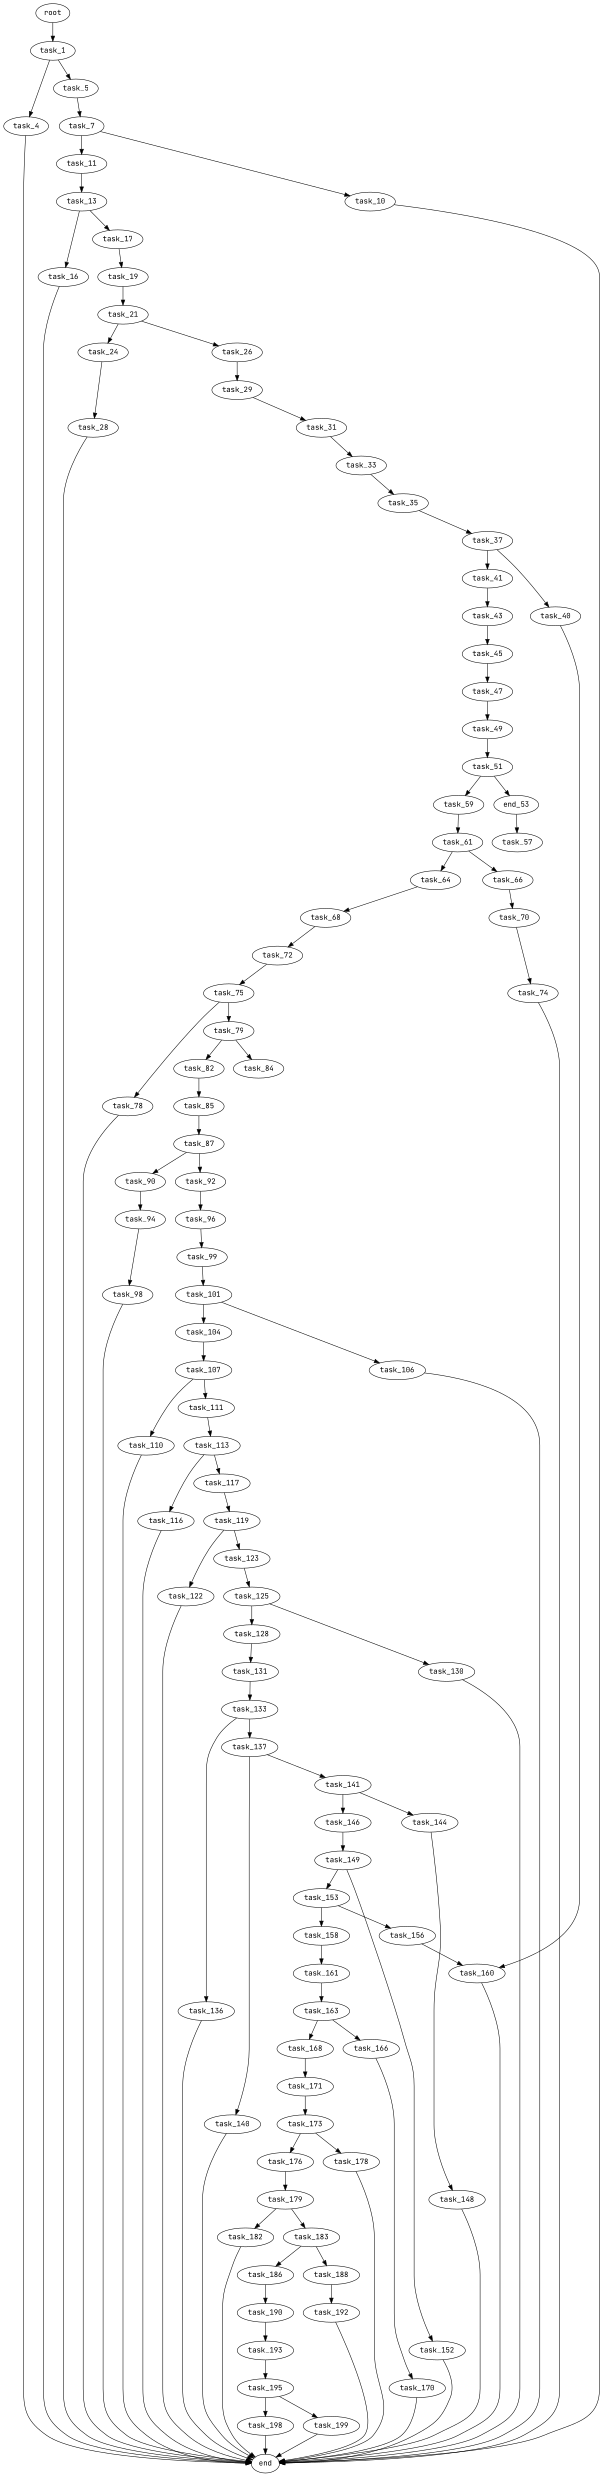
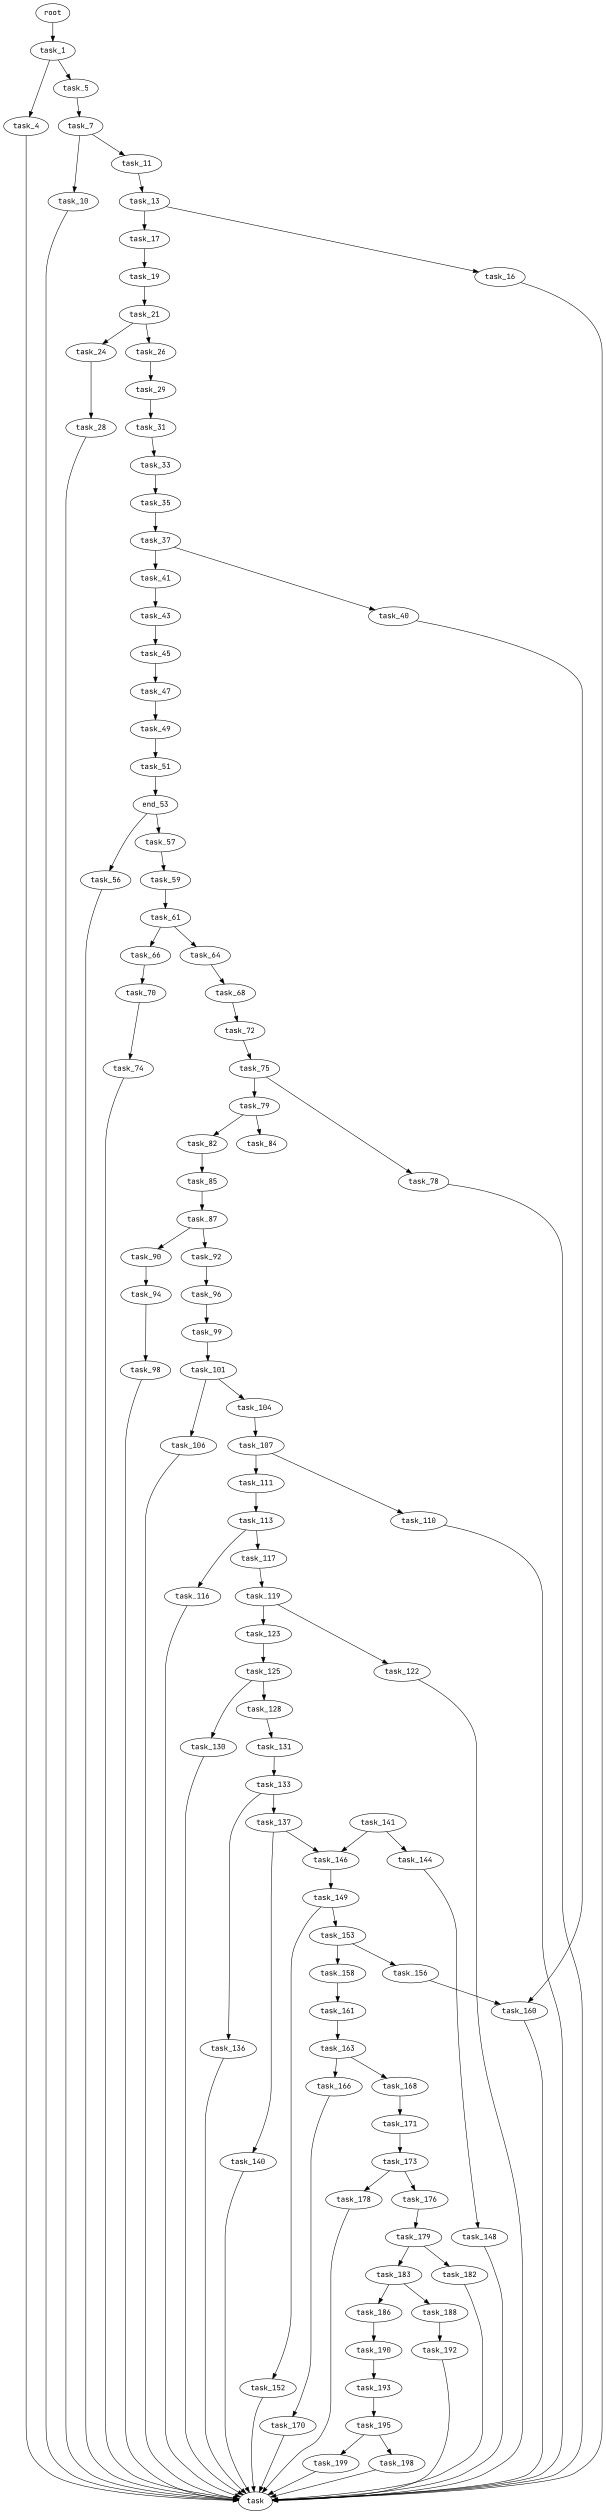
(475, 784) -> (162, 859)
none -> (106, 880)
(294, 1765) -> (300, 1840)
(265, 2464) -> (255, 2501)
